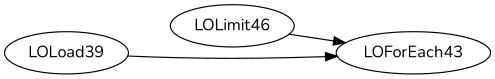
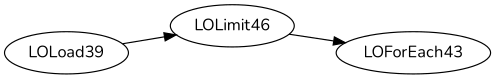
(227, 58) -> (143, 40)
